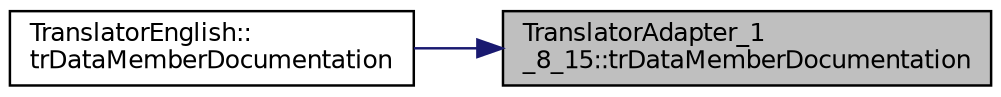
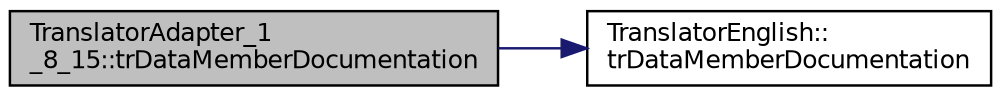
(446, 48) -> (530, 48)
